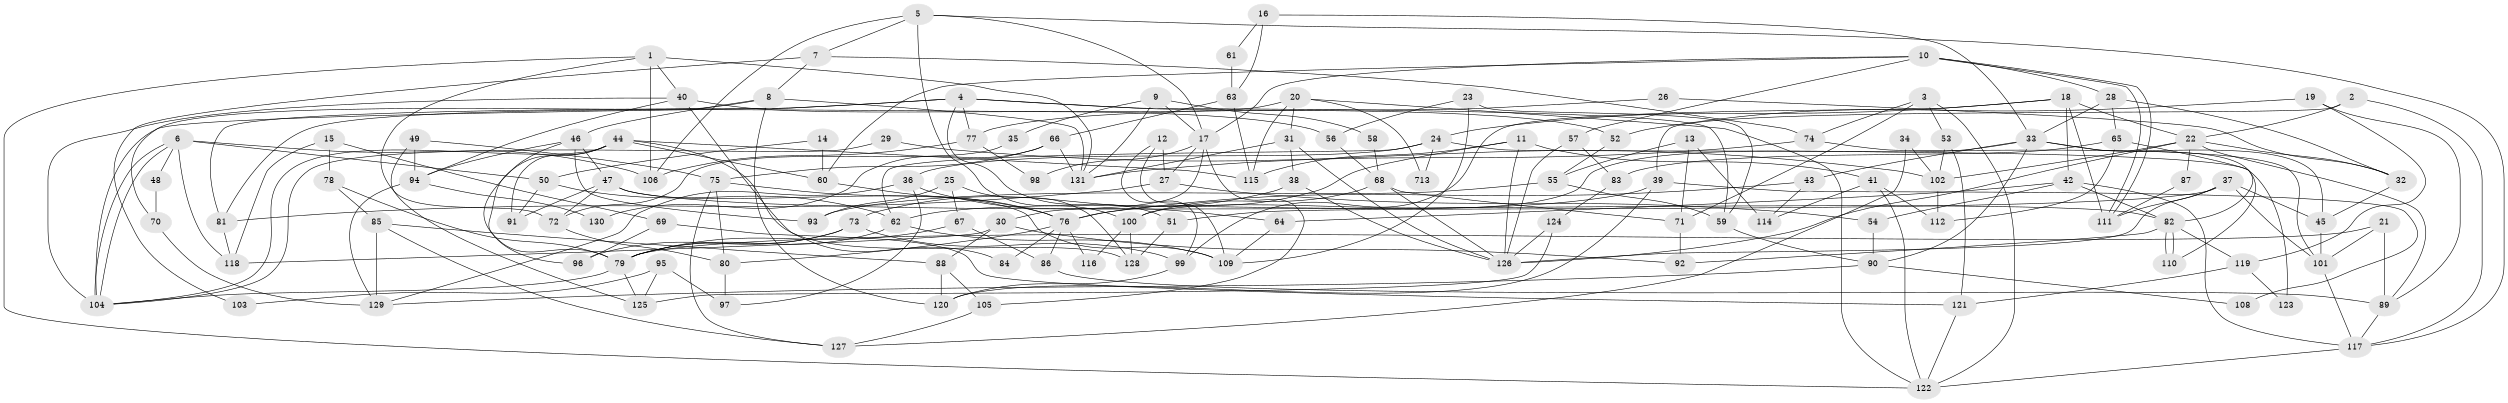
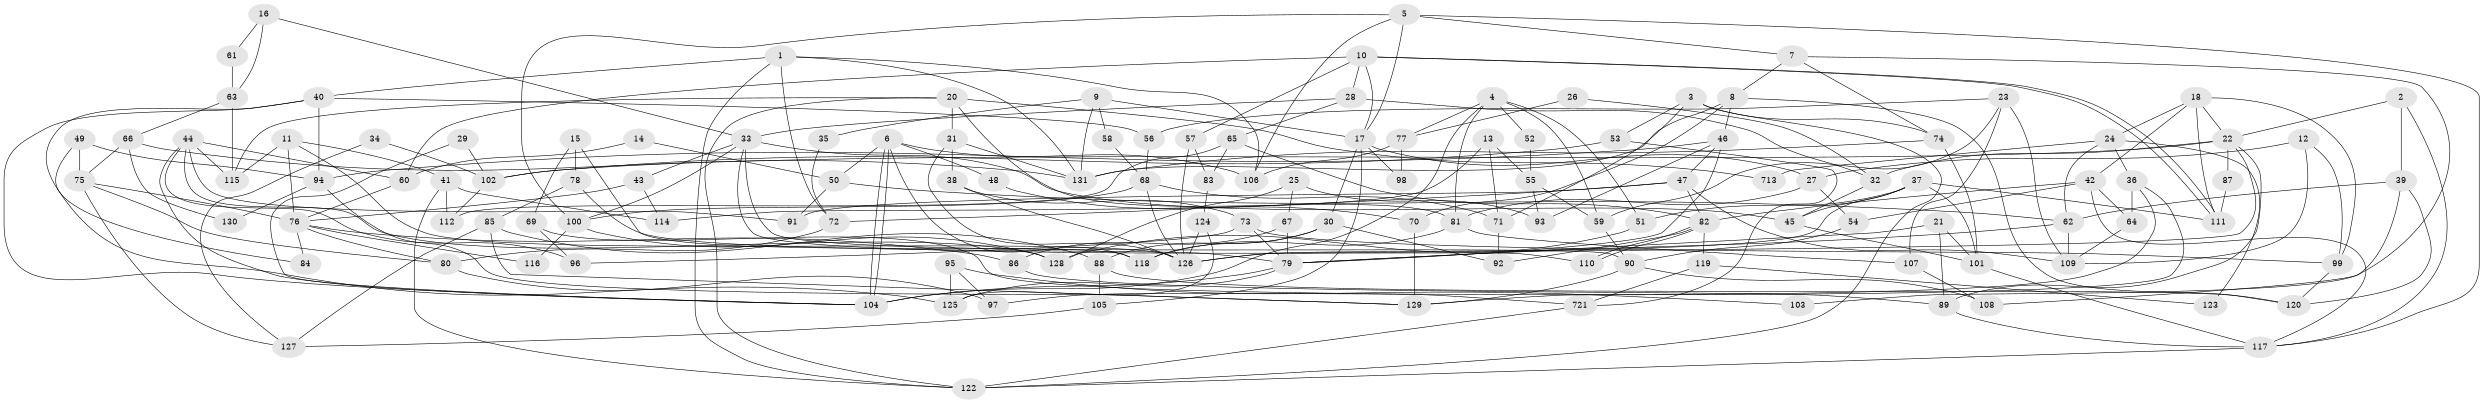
(2311, 98) -> none
none -> (1911, 264)
(1960, 306) -> (1580, 306)
